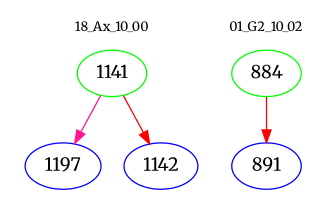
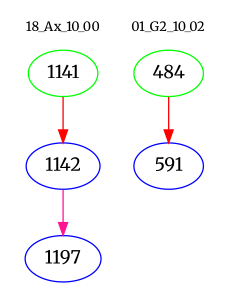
(267, 73) -> (169, 73)
(91, 114) -> (63, 206)
(267, 166) -> (169, 166)
